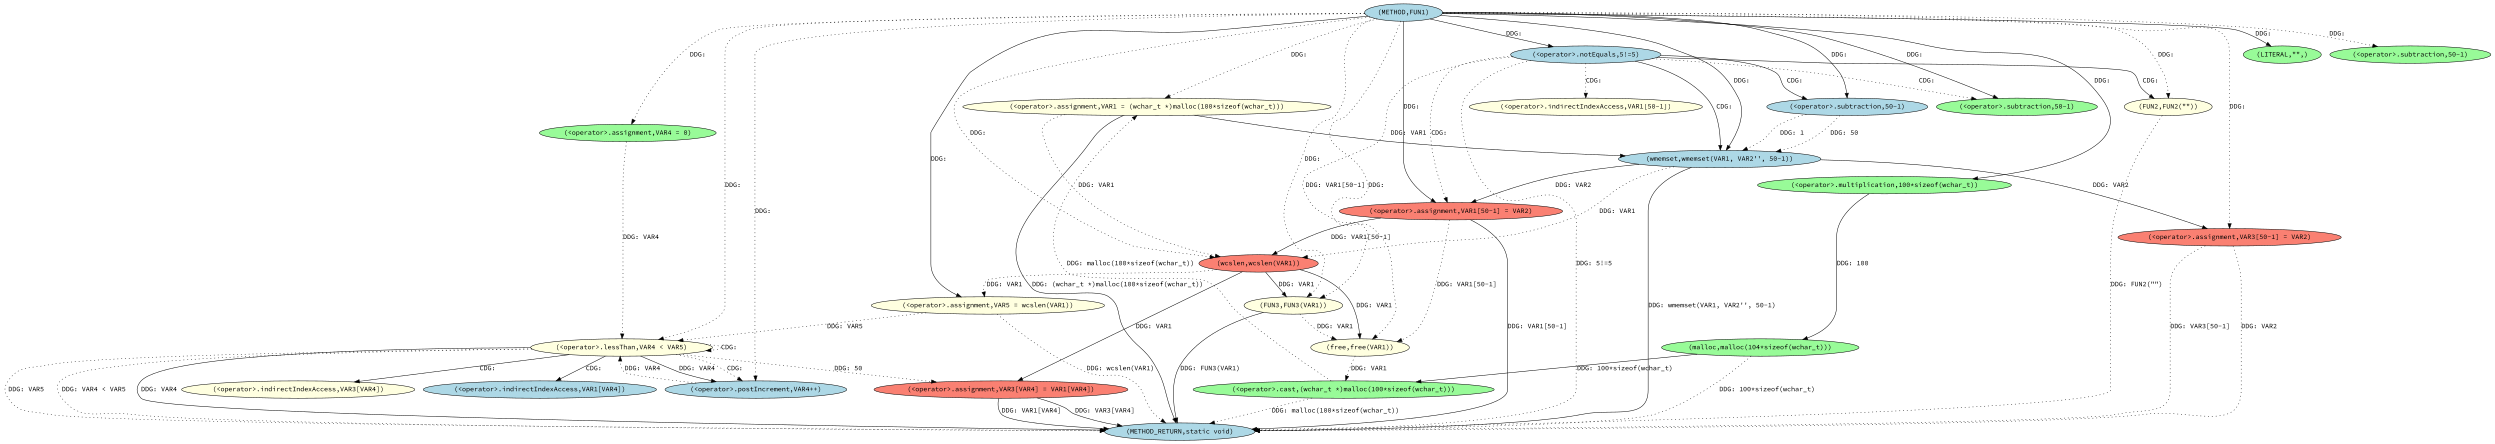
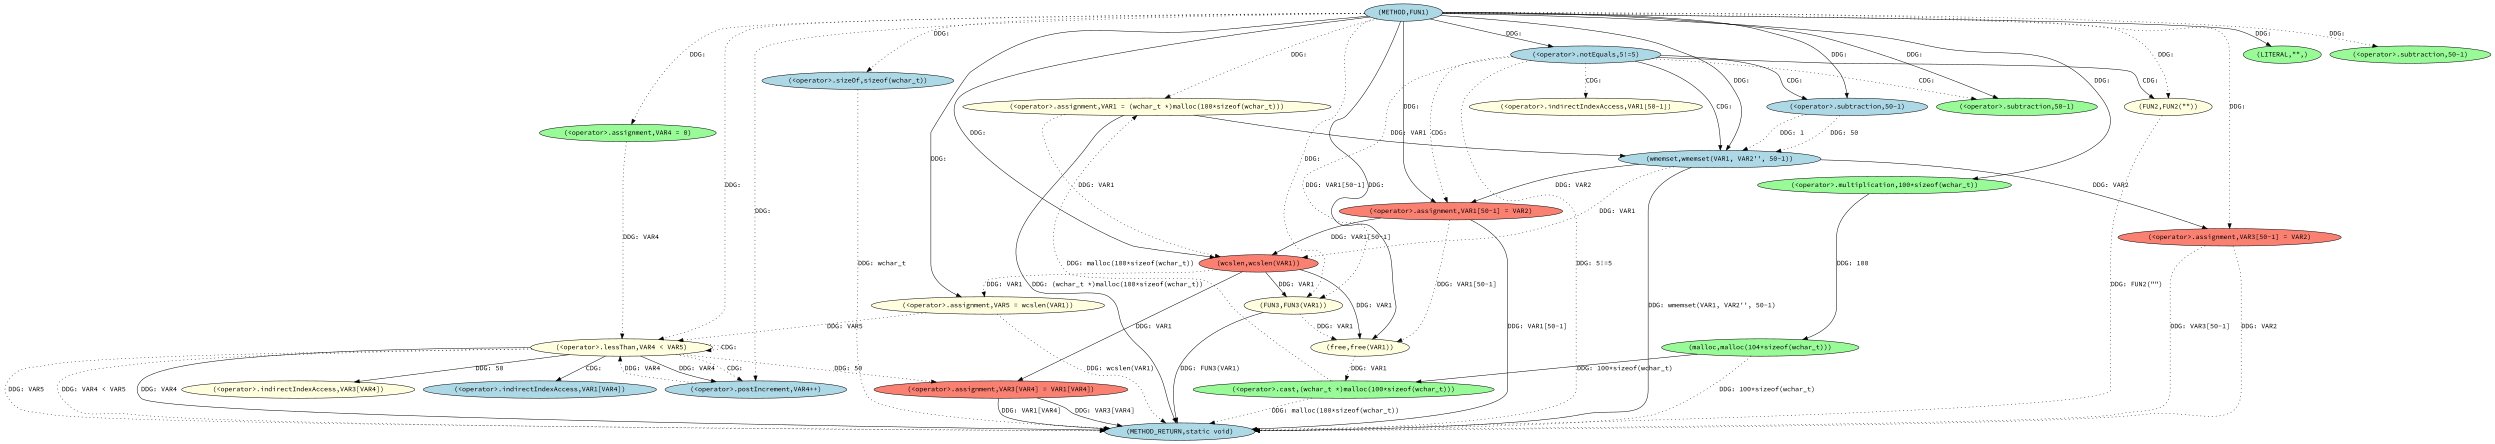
(1004, 78) -> (1004, 78)
none -> (858, 81)
(1365, 195) -> (1365, 195)
(490, 369) -> (490, 369)
